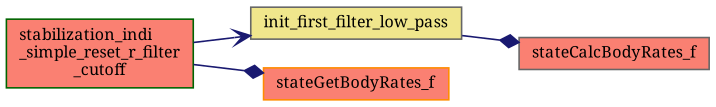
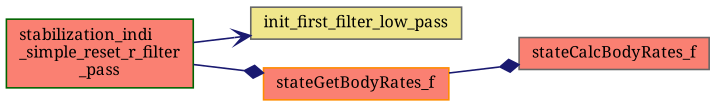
(481, 38) -> (474, 70)
(100, 54) -> (100, 54)
